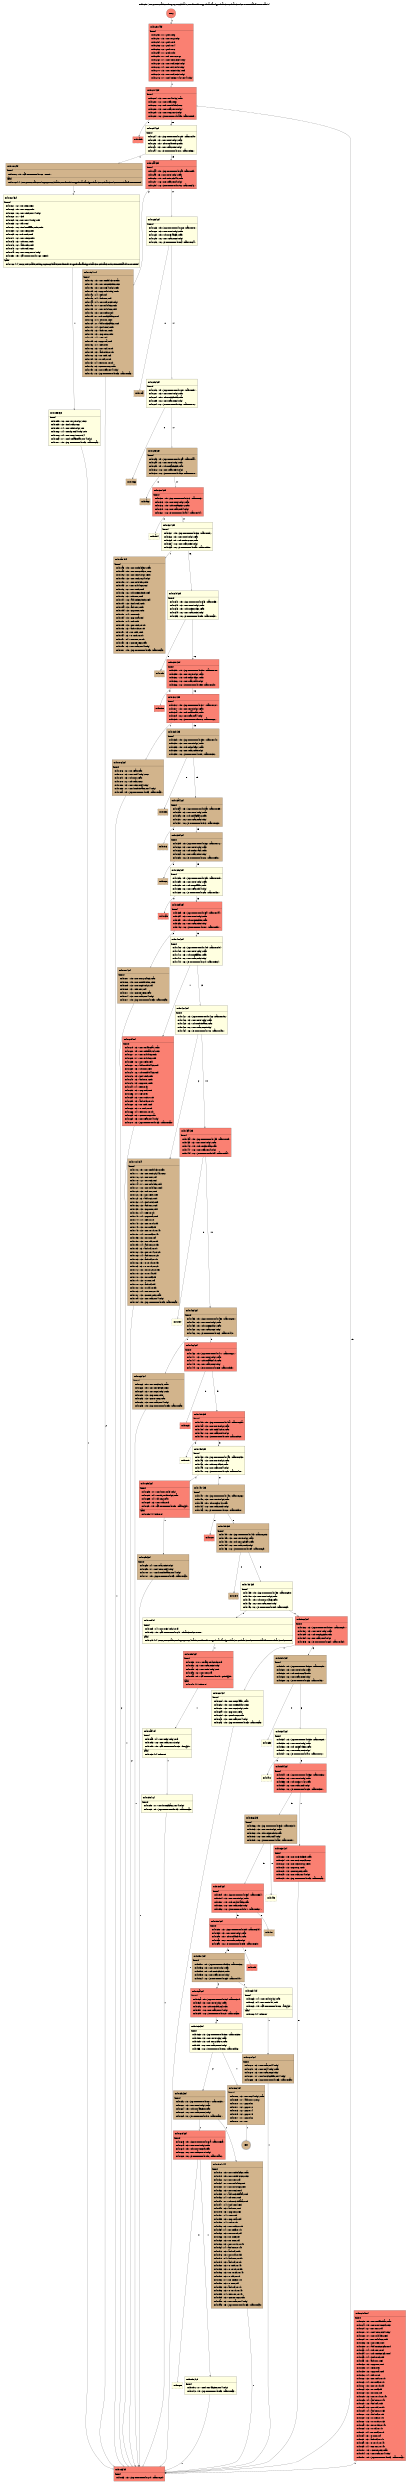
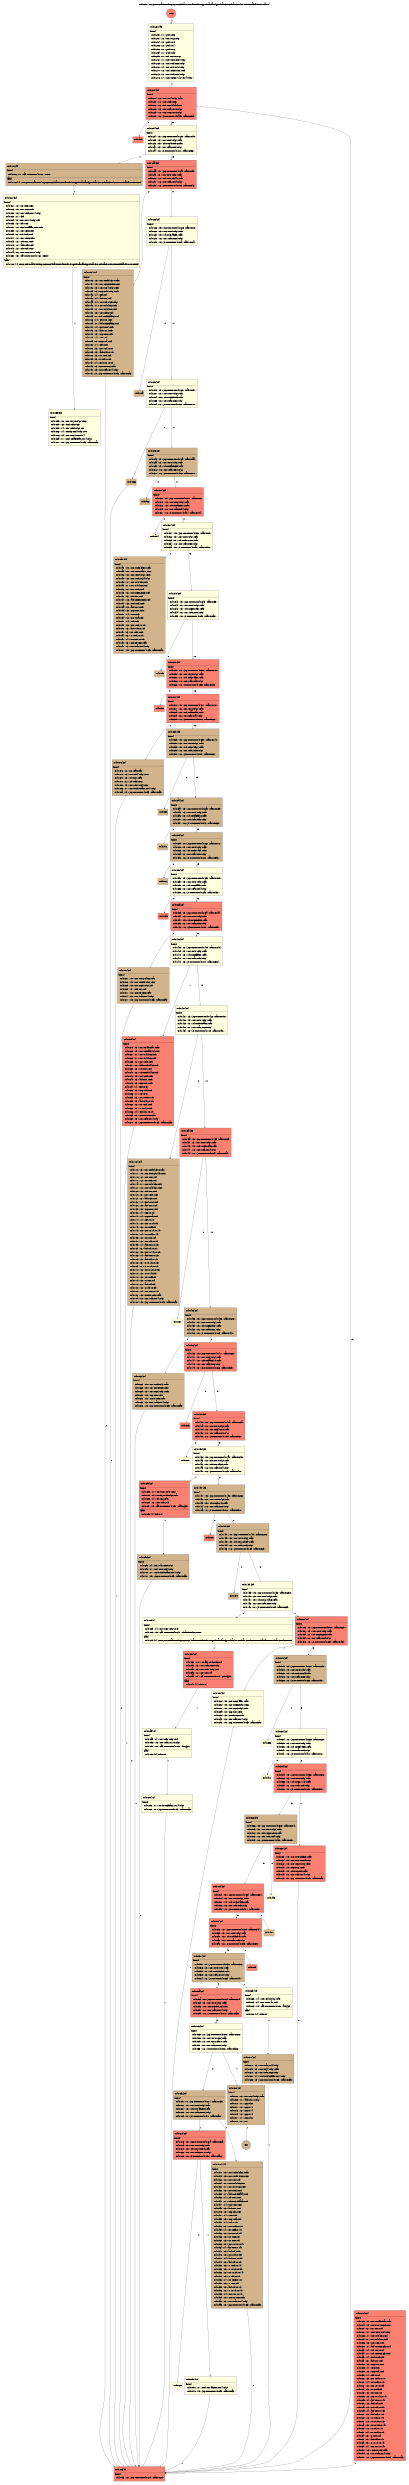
(171, 52) -> (171, 52)
(87, 1462) -> (110, 1474)
